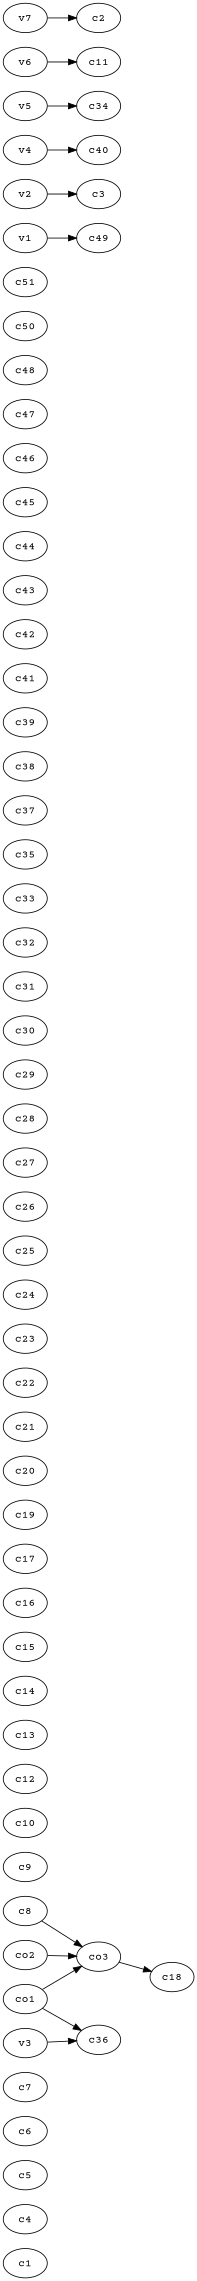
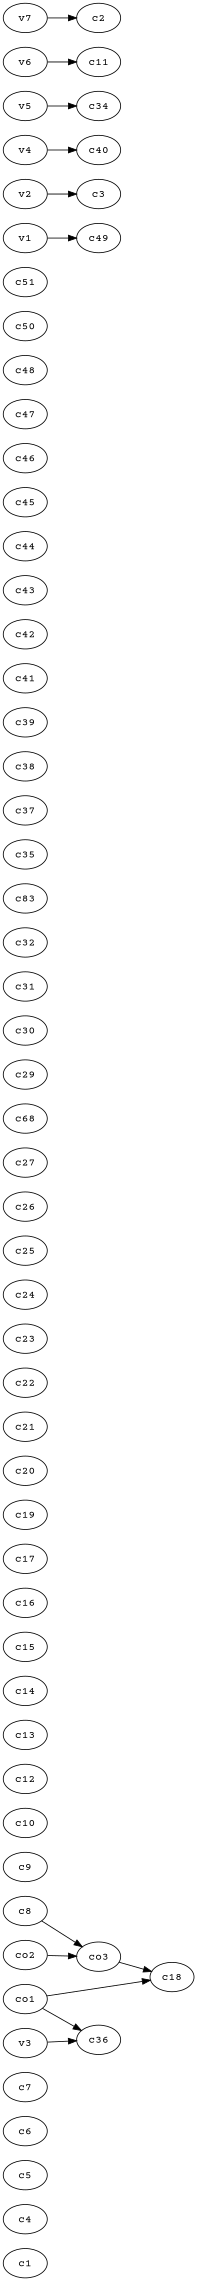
(25, 898) -> (25, 898)
(25, 1119) -> (25, 1119)
(58, 1980) -> (95, 1989)
